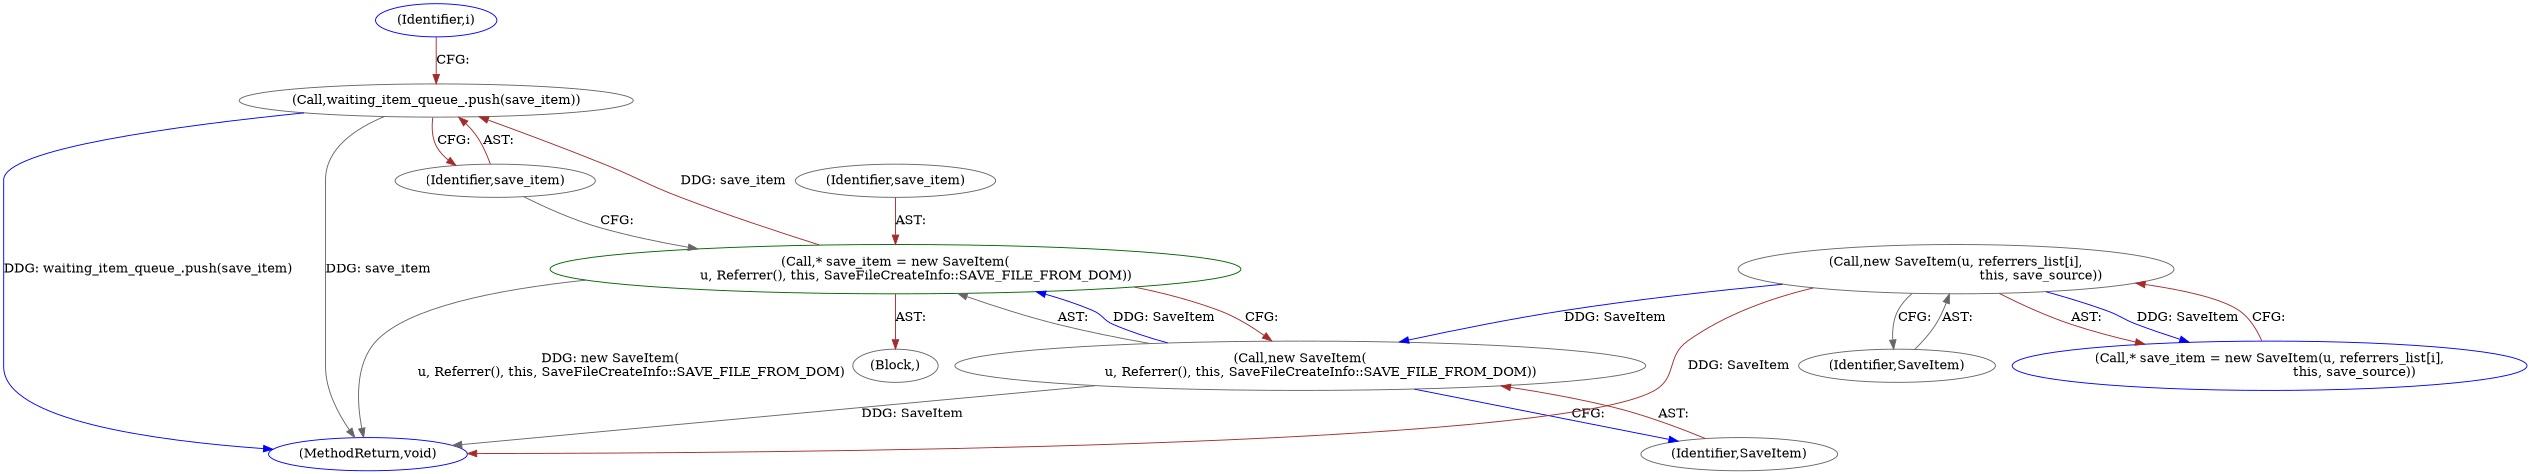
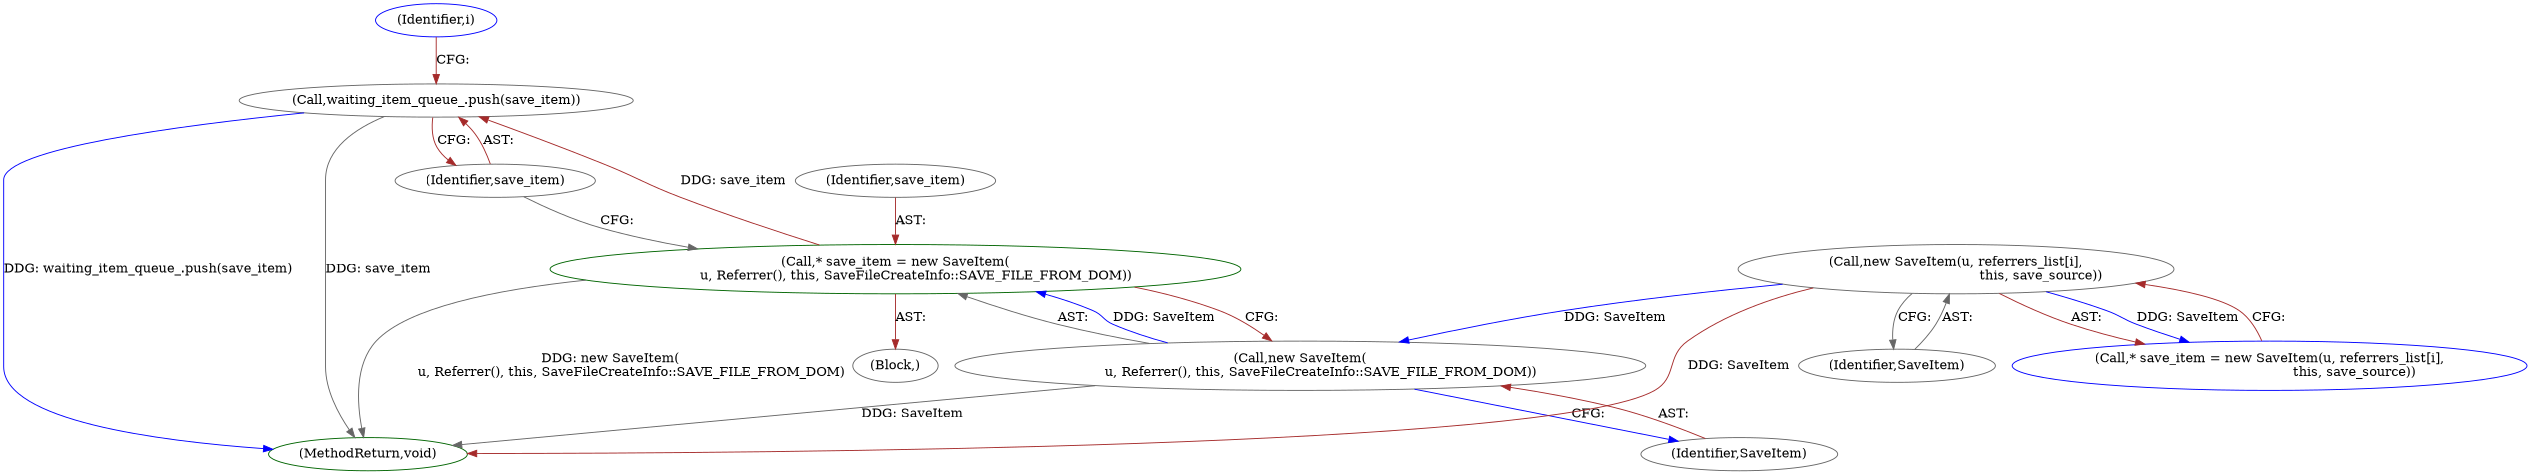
(368, 454) -> (368, 454)
